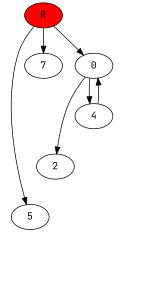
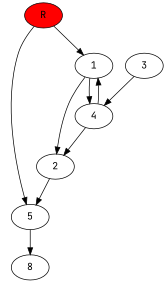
(44, 66) -> none
(94, 66) -> (94, 66)
none -> (144, 66)
none -> (77, 139)
none -> (44, 189)
none -> (30, 267)
